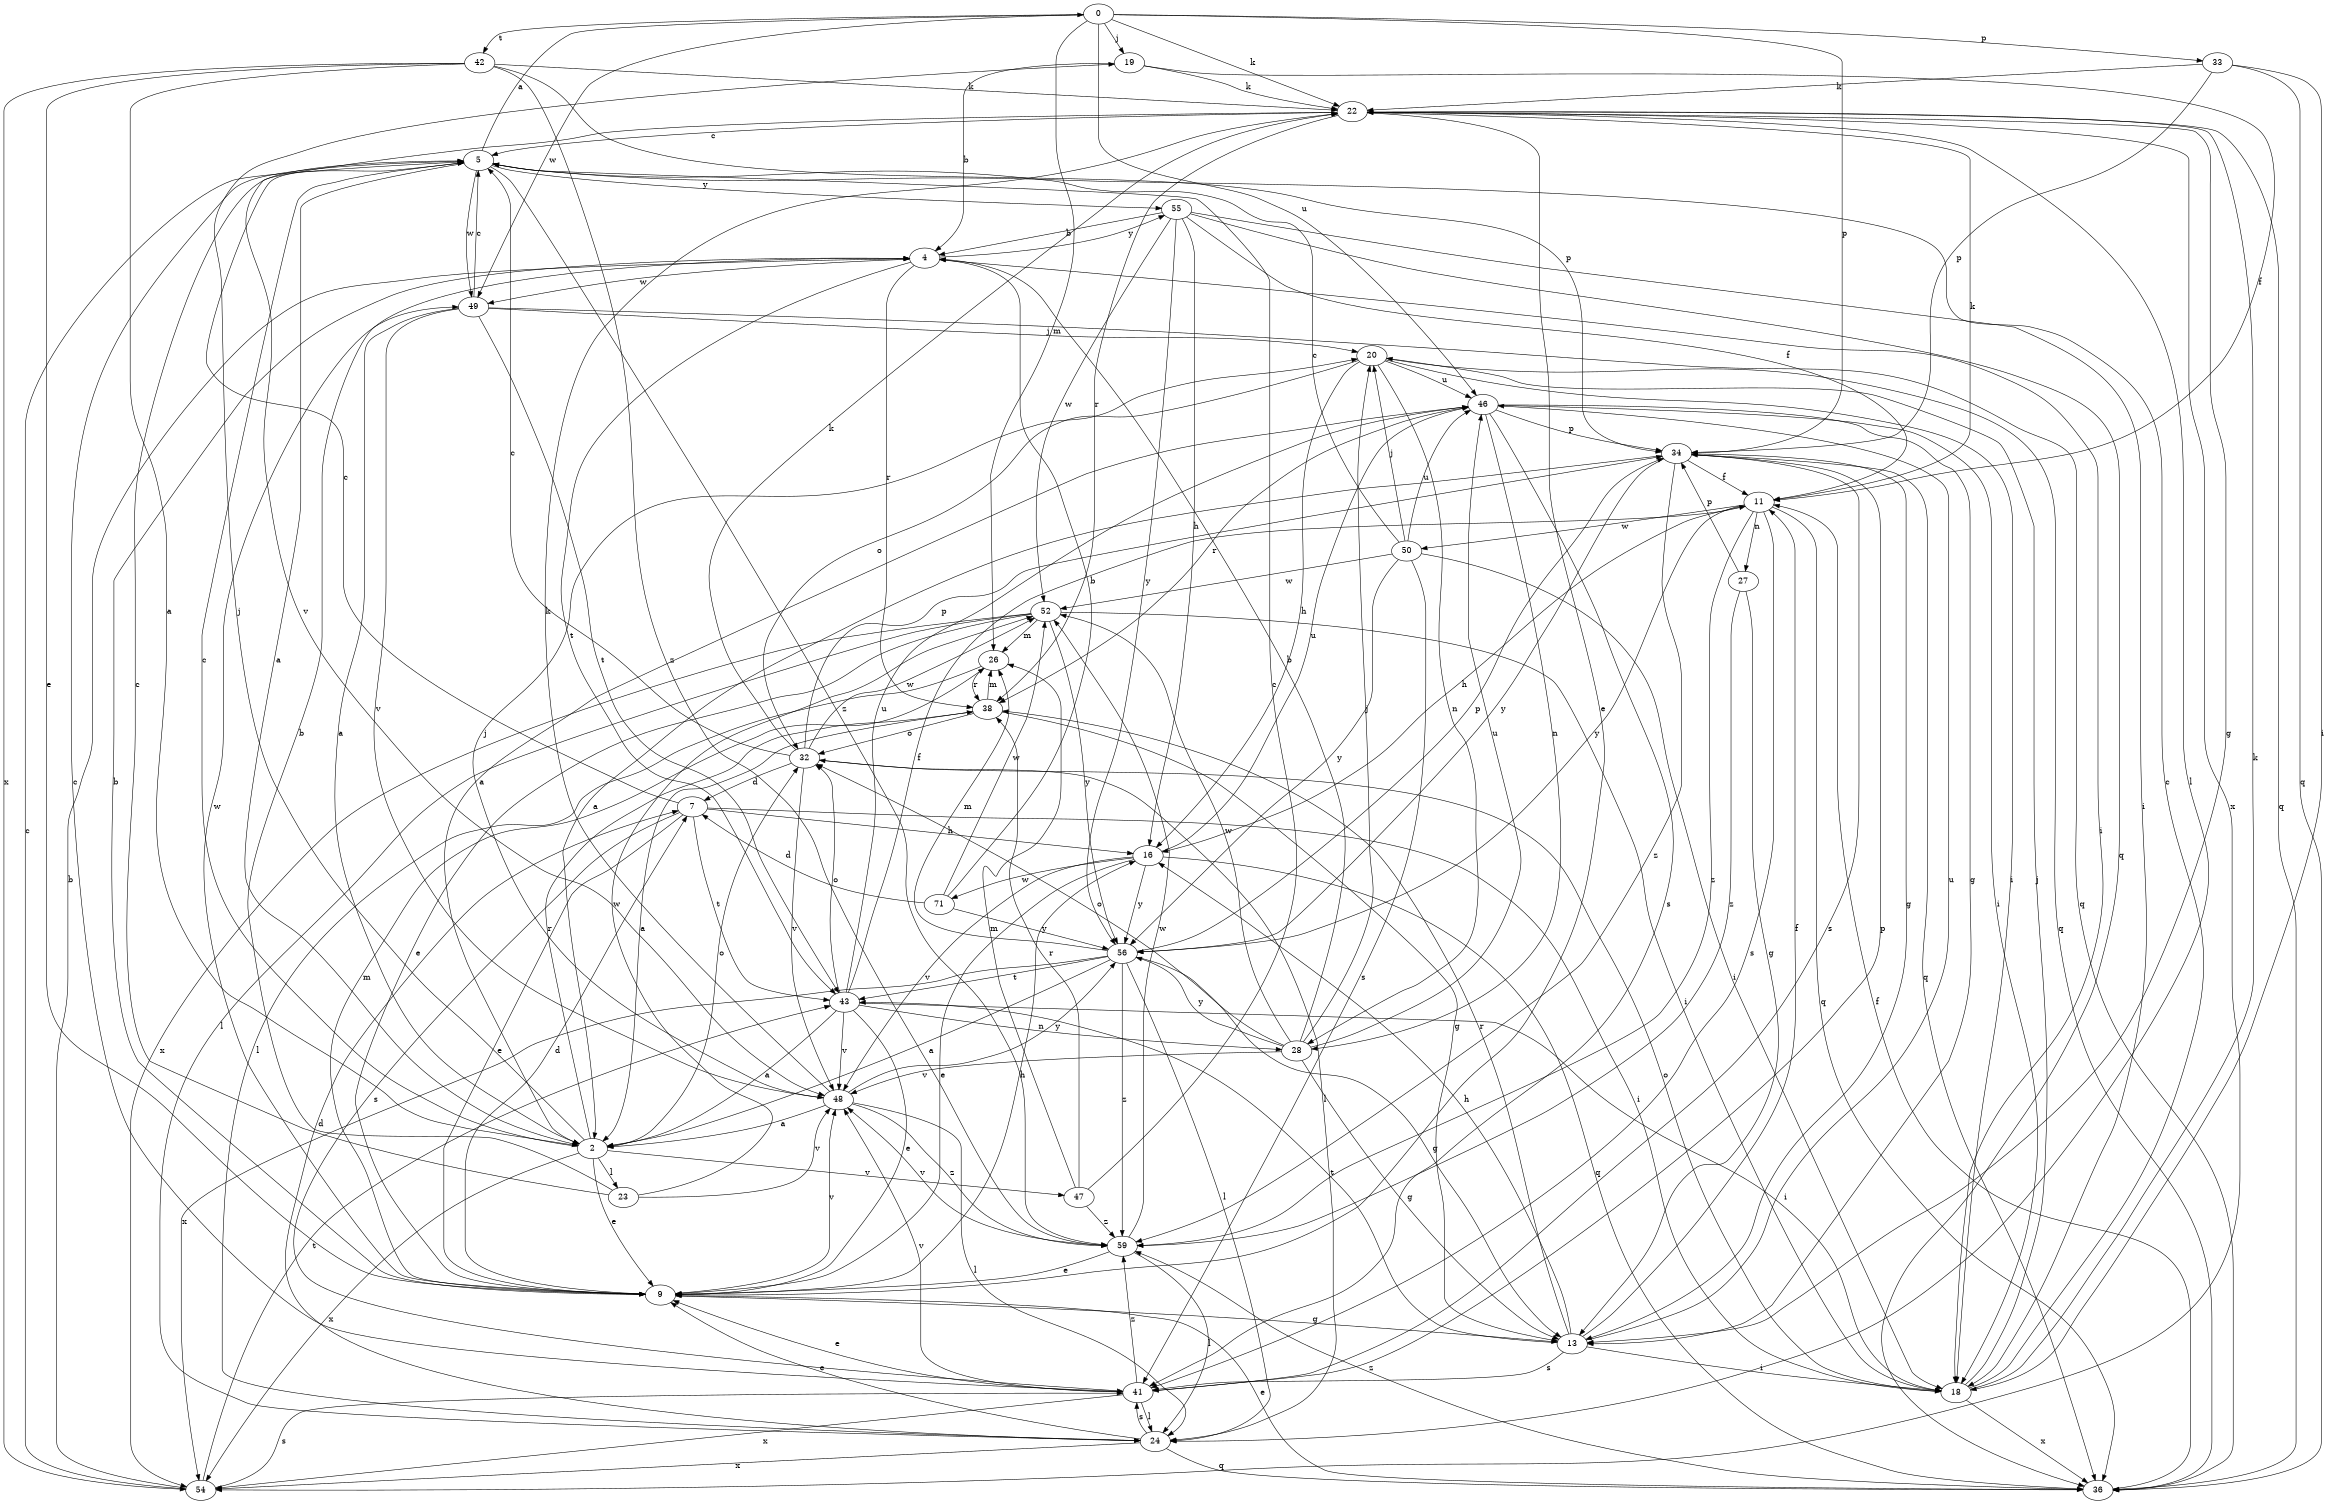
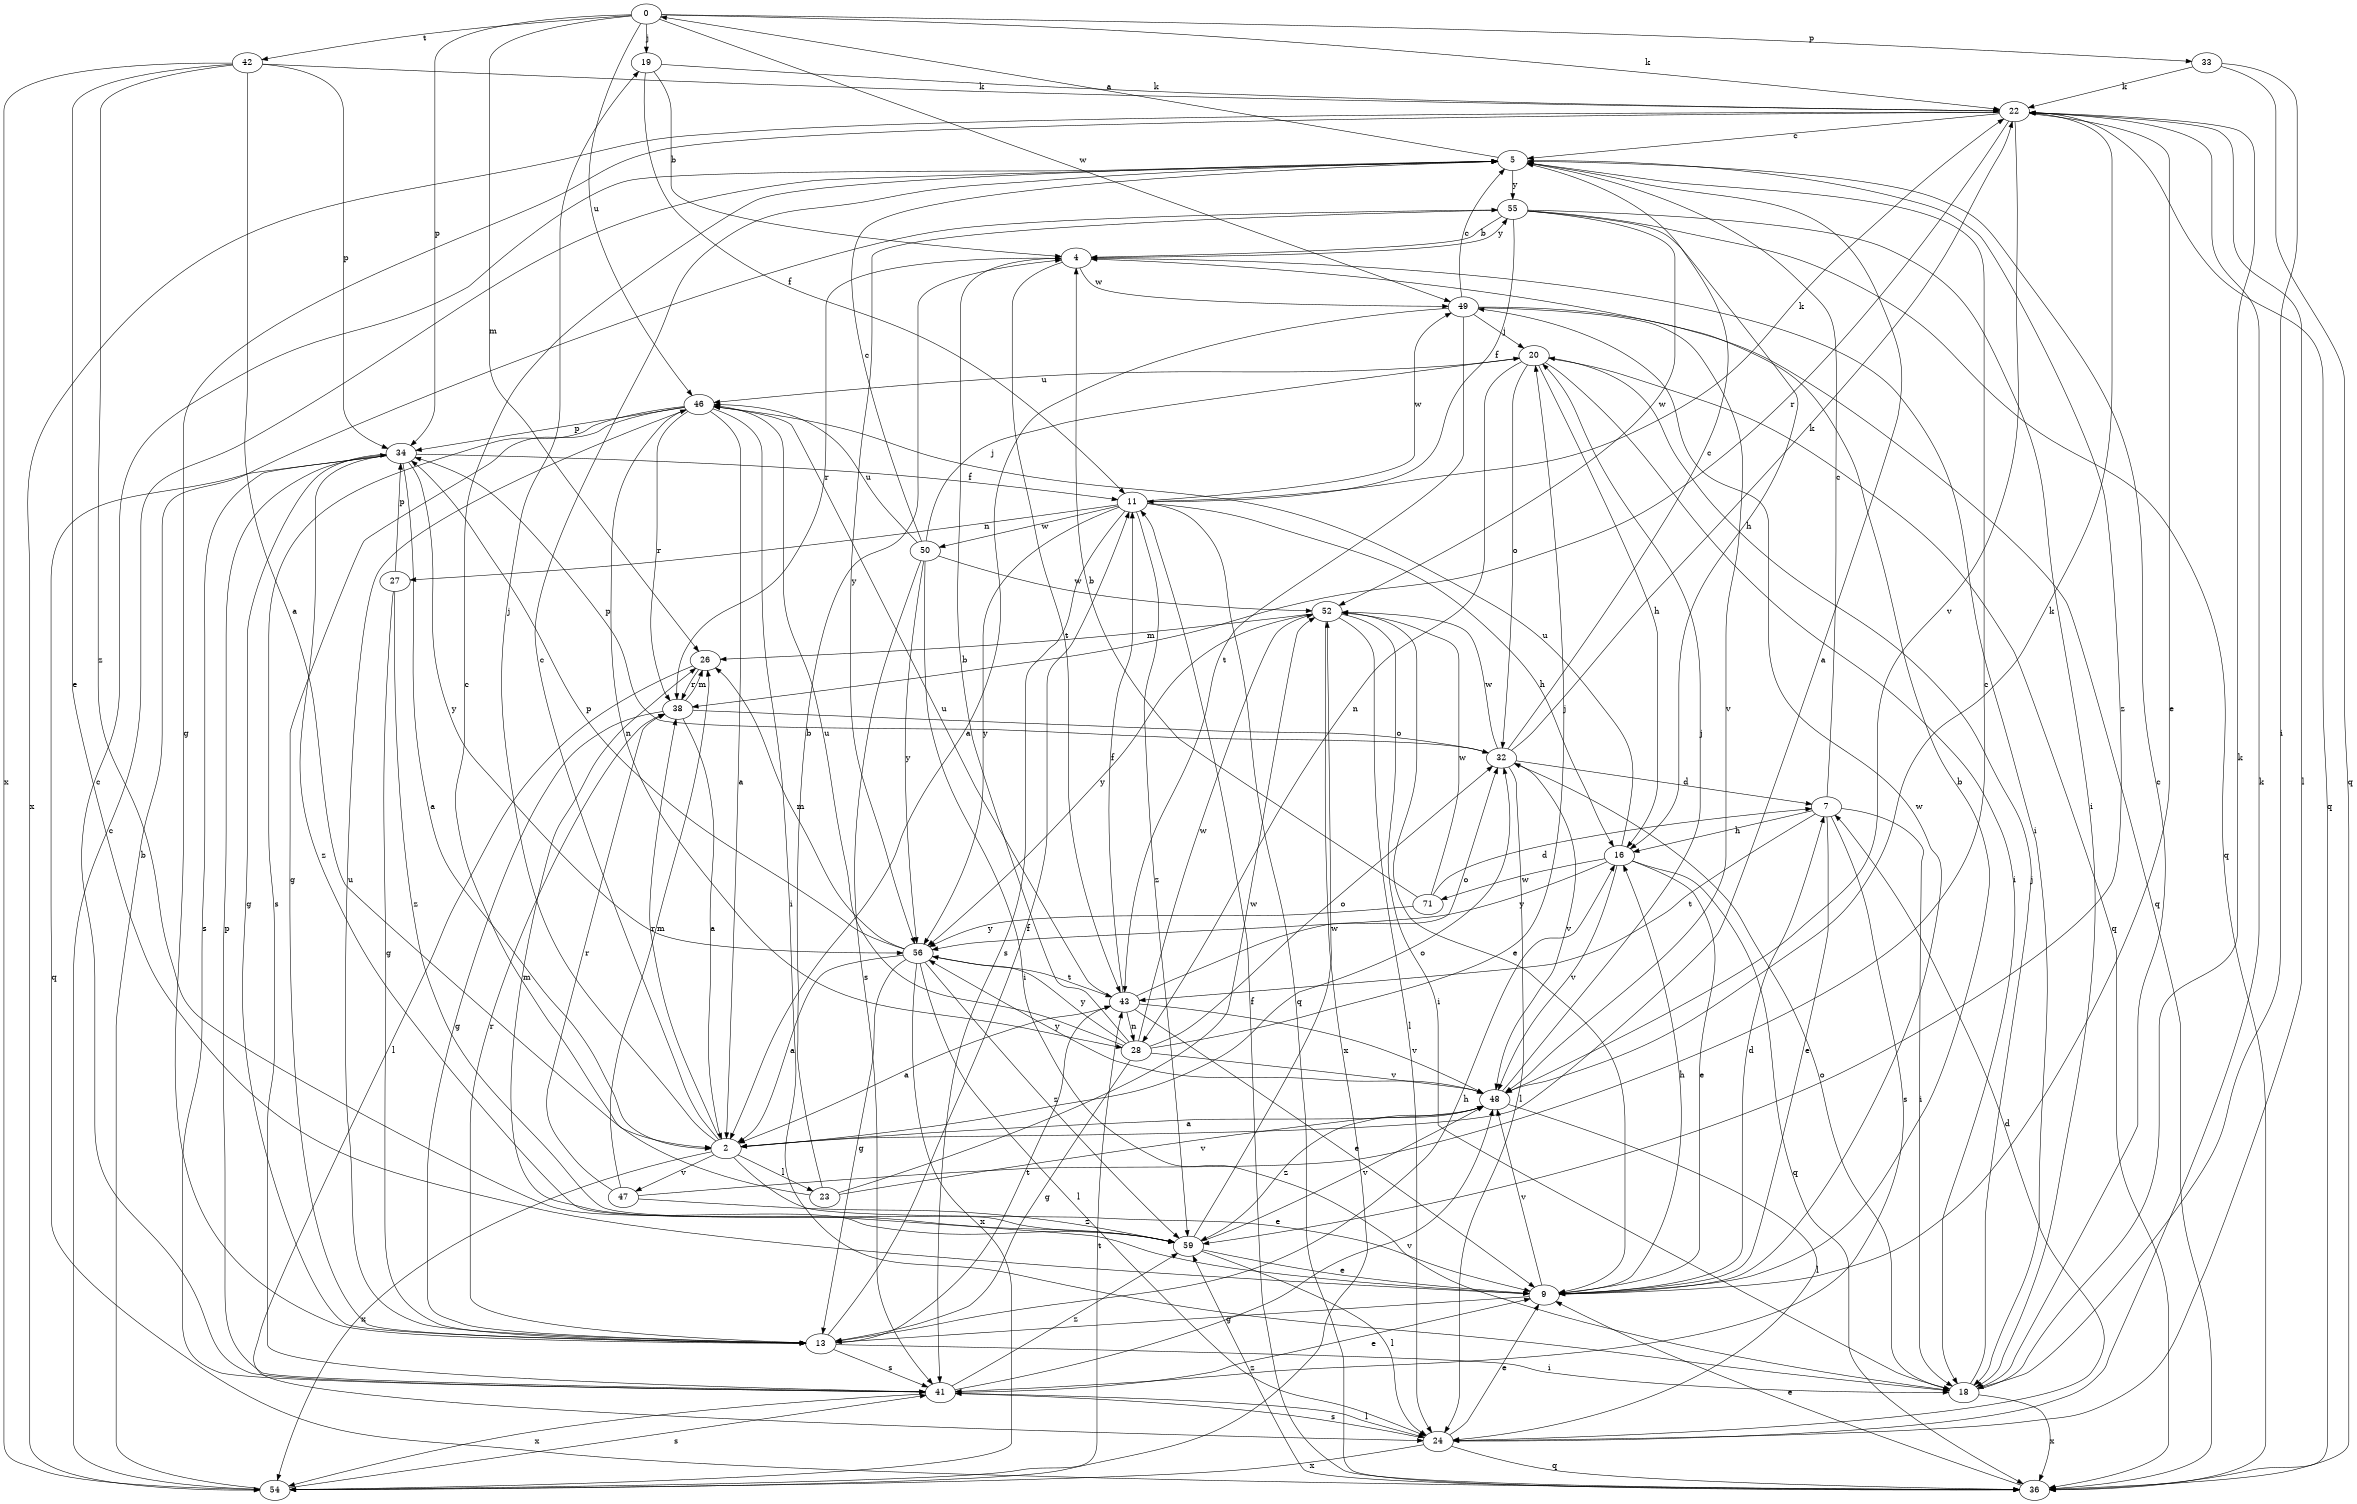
(467, 231) -> (1359, 477)
(1936, 286) -> none
(93, 604) -> (294, 453)
none -> (2246, 1007)
(1444, 1020) -> none
